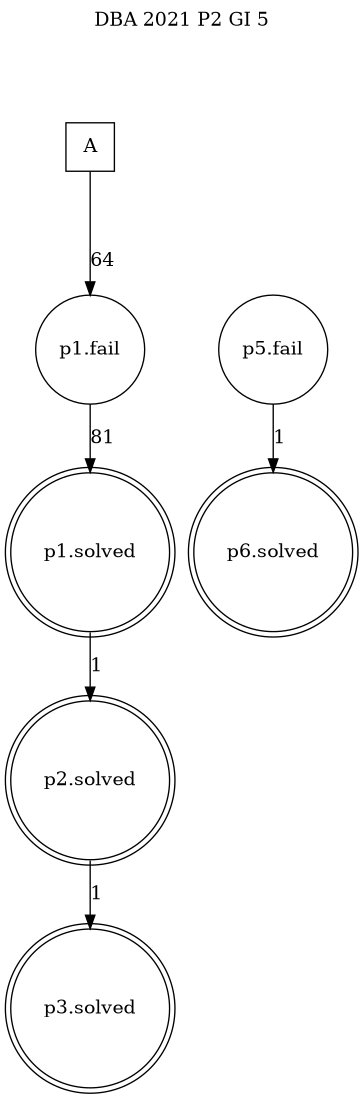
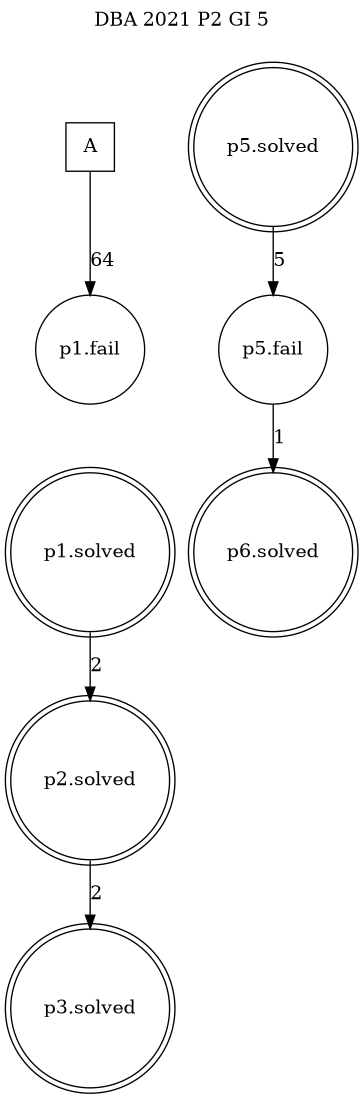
none -> (273, 147)
(90, 431) -> none
(97, 666) -> (97, 666)
(97, 894) -> (97, 894)
